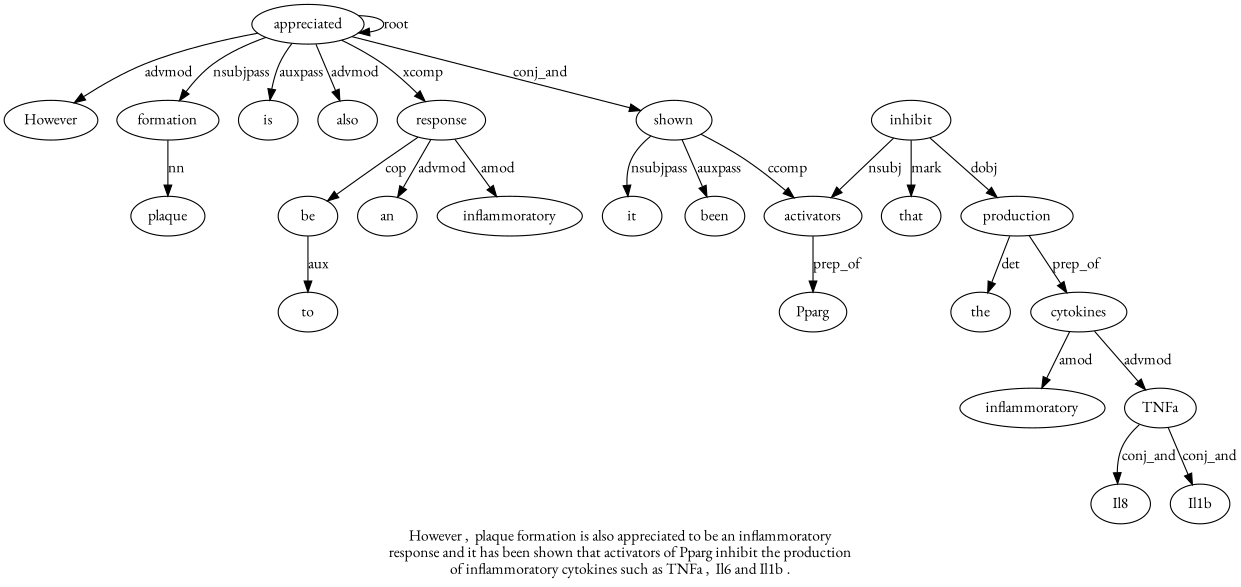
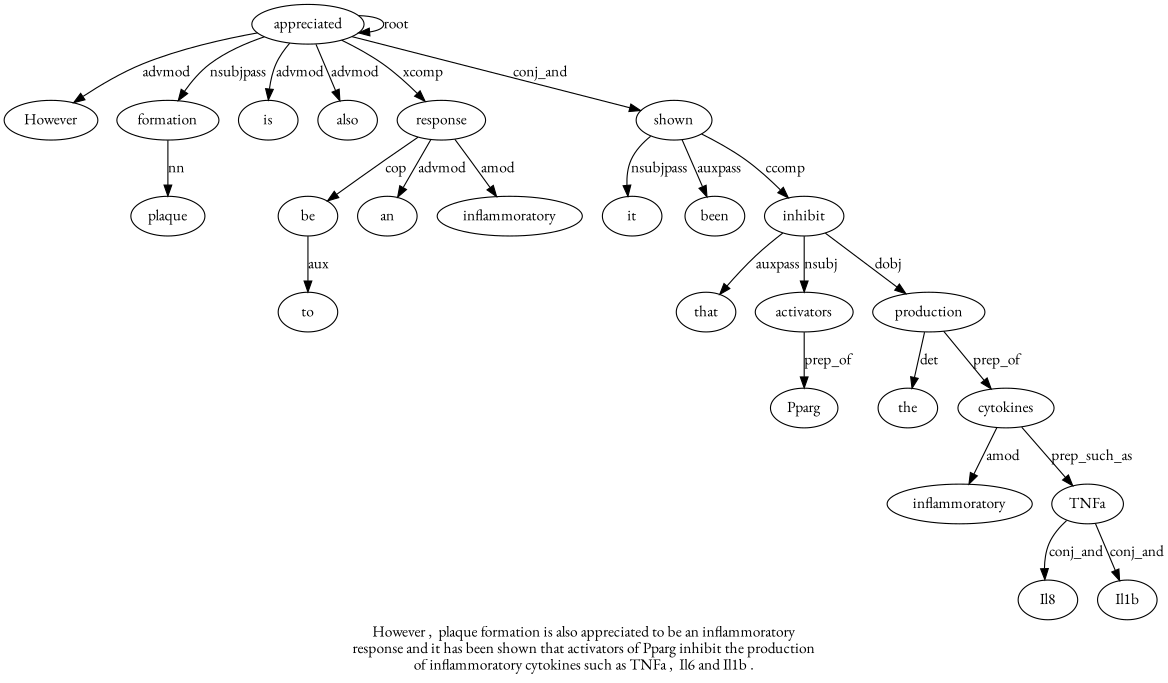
(301, 72) -> (300, 72)
(745, 160) -> (744, 158)
(927, 168) -> (778, 264)
(1148, 360) -> (1092, 456)
